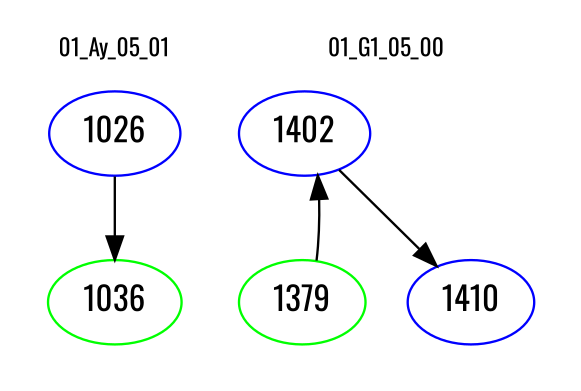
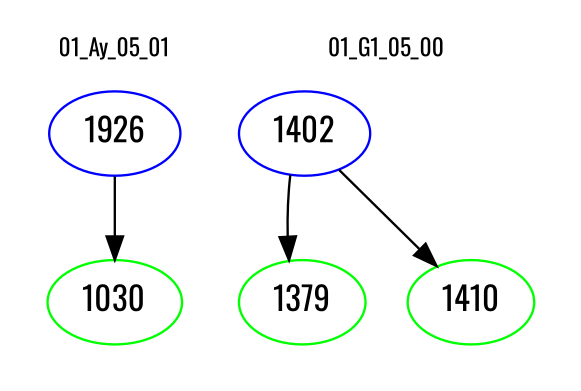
(115, 134) -> (115, 134)
(319, 230) -> (288, 205)
(115, 302) -> (115, 302)
(471, 302) -> (471, 302)
